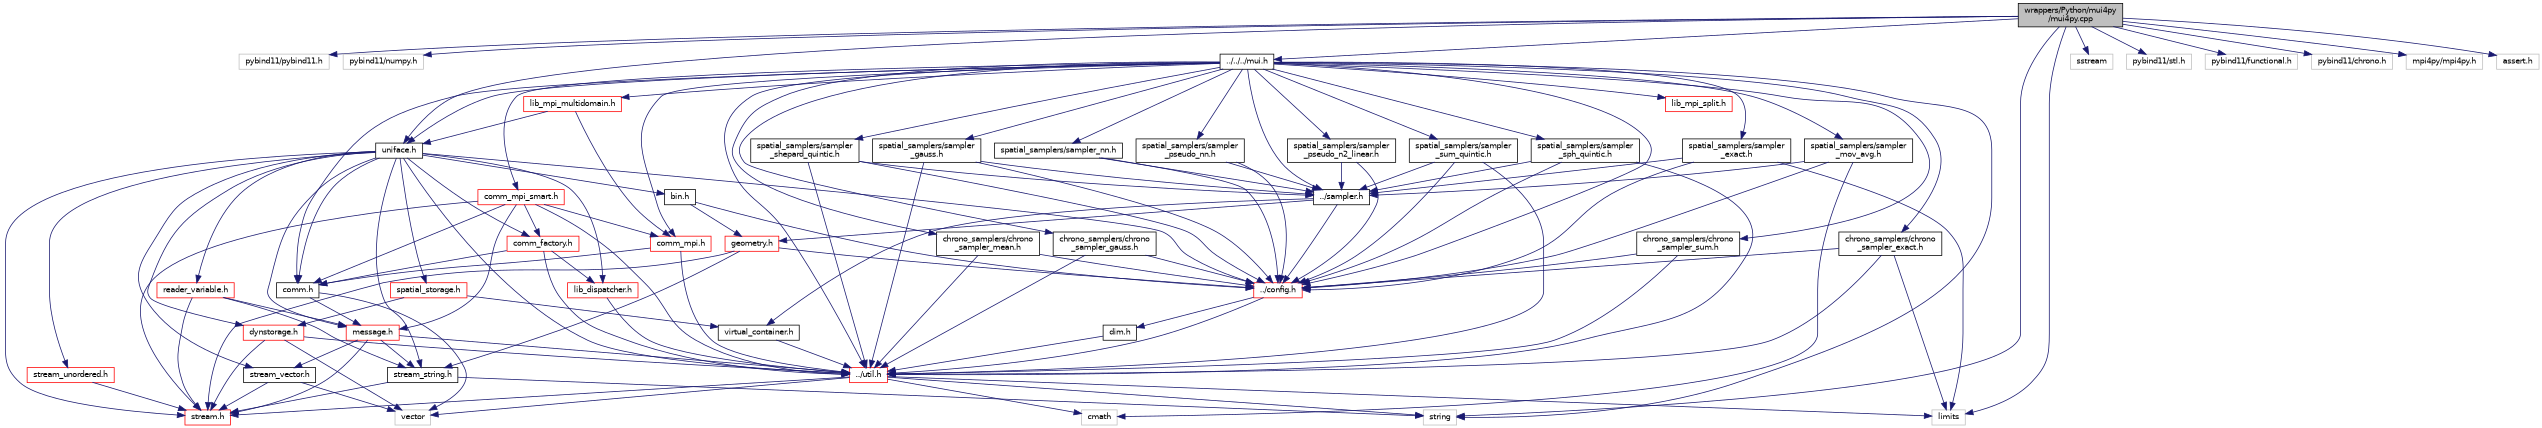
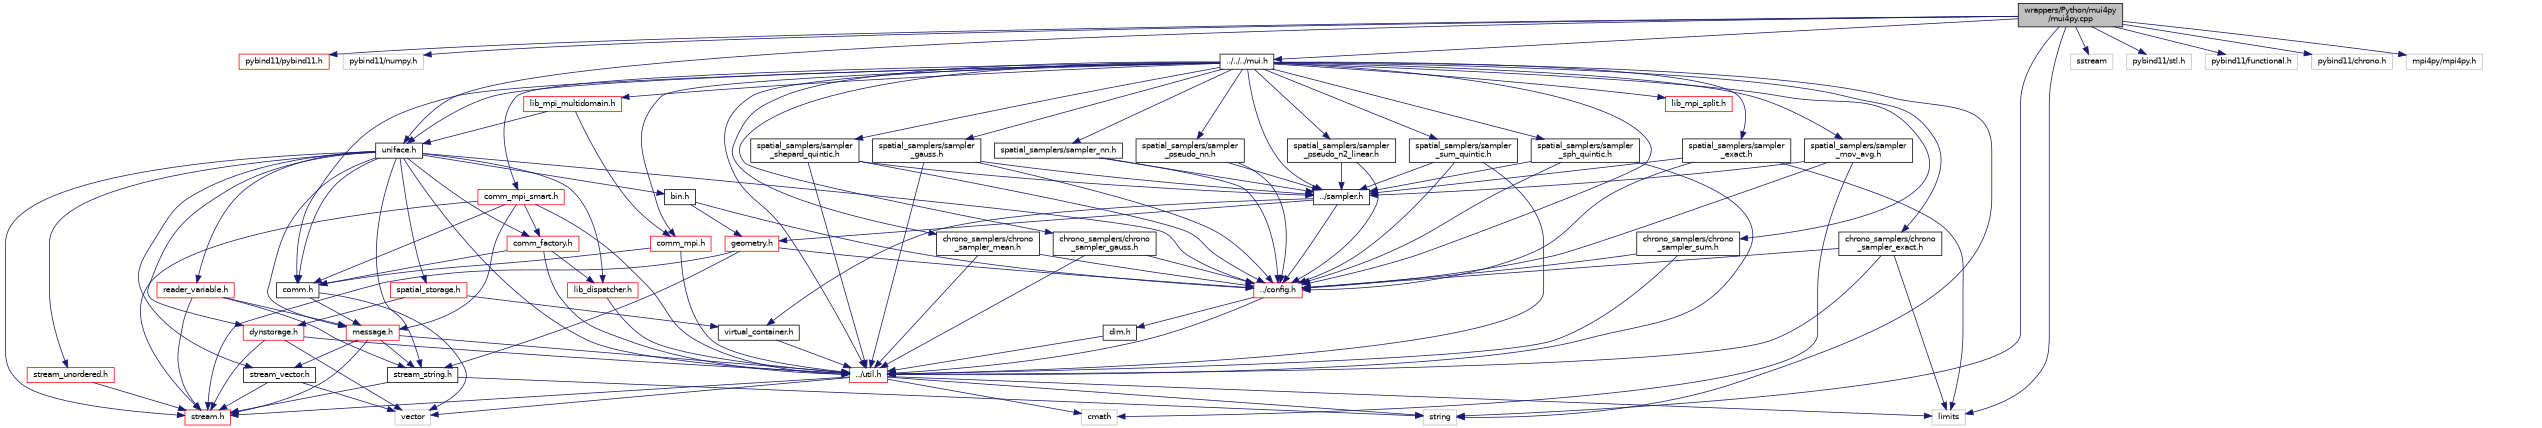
(284, 62) -> (284, 62)
(2518, 62) -> none
(597, 219) -> none
